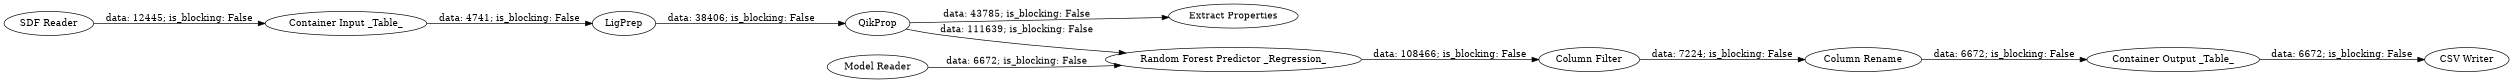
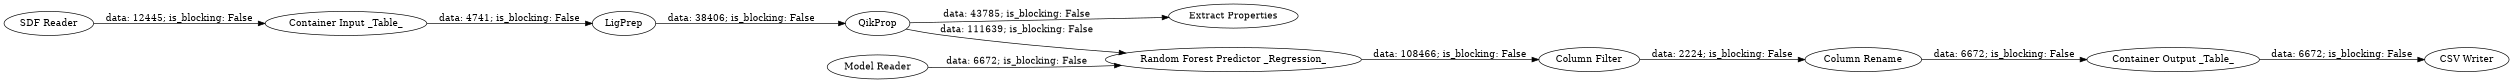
(1722, 55) -> (1722, 55)
